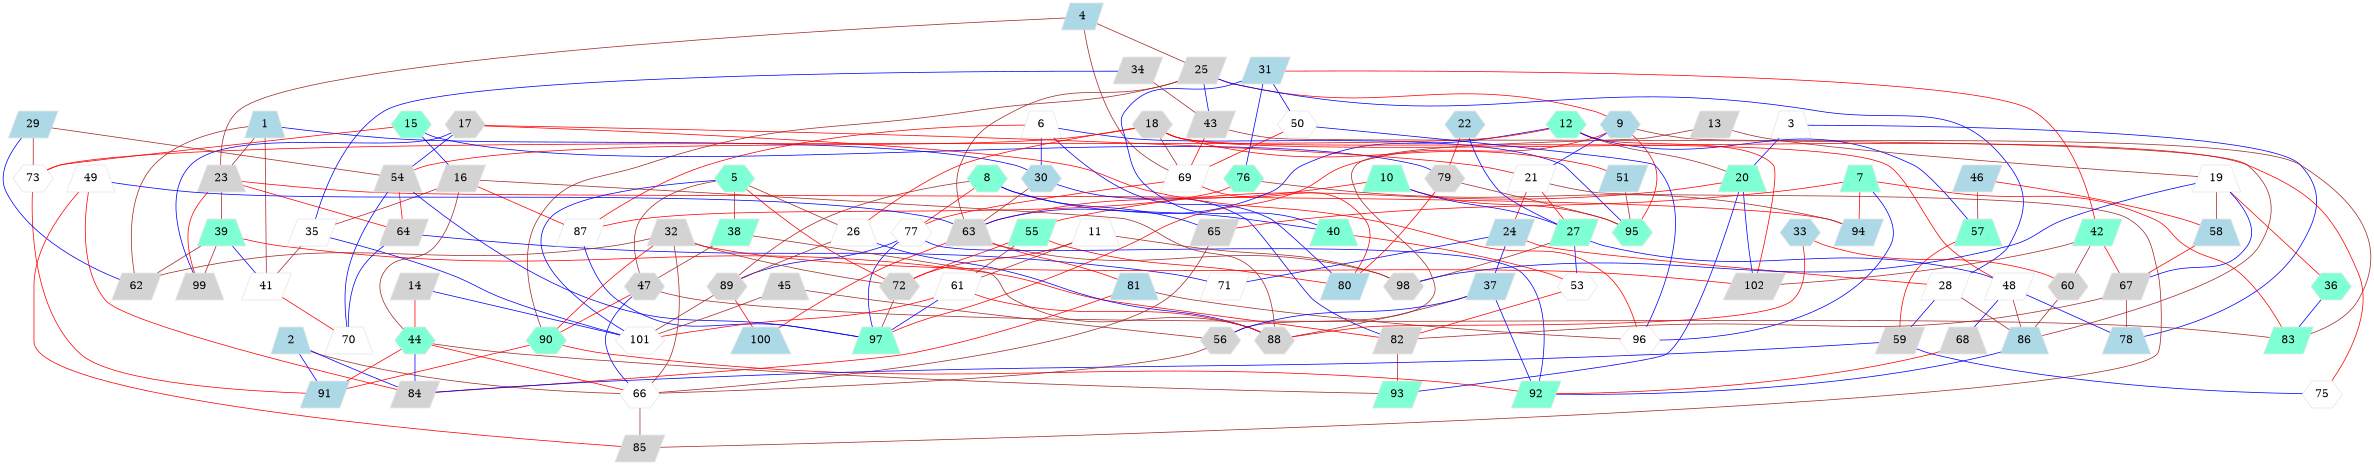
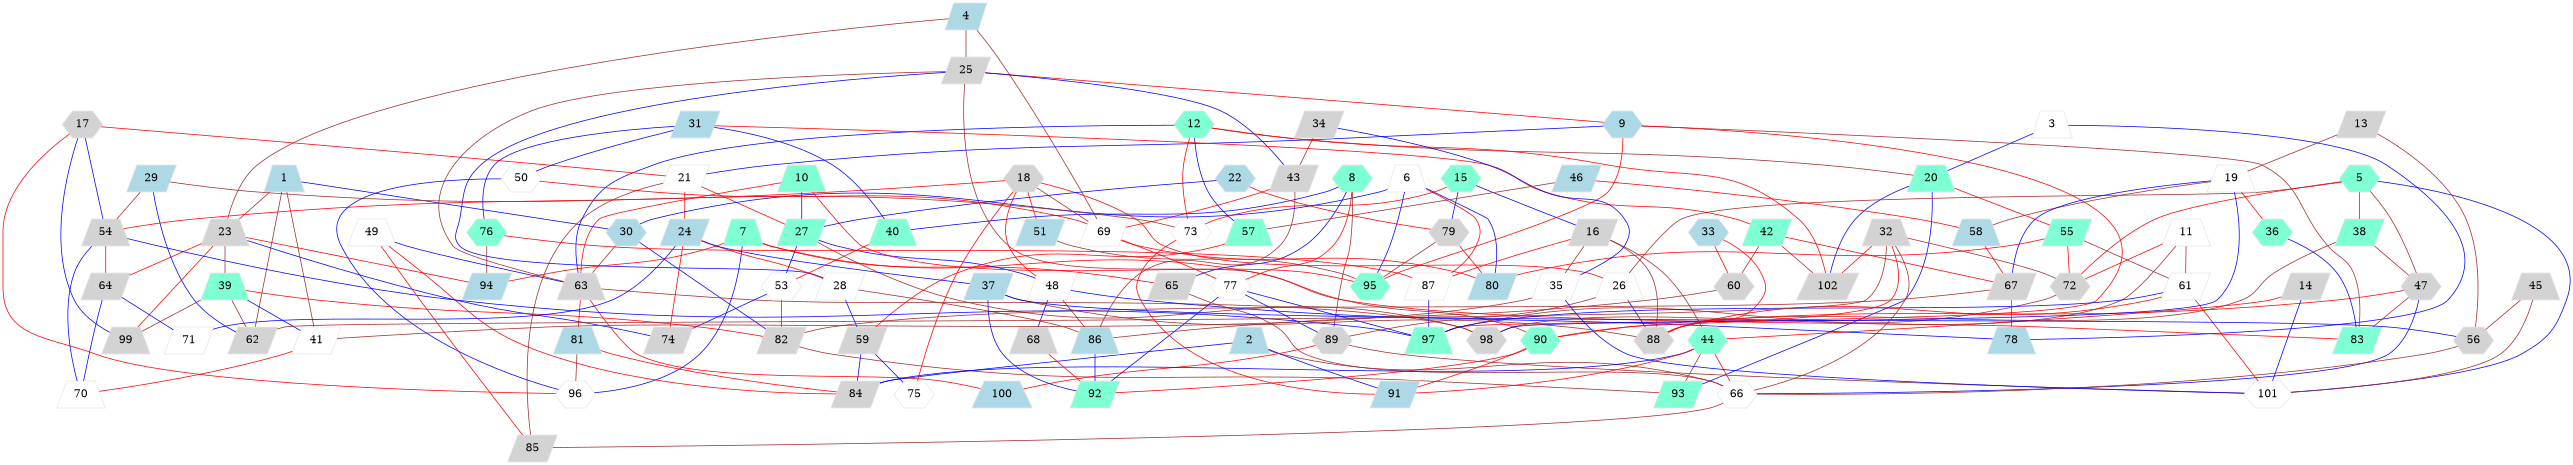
none -> (668, 340)
